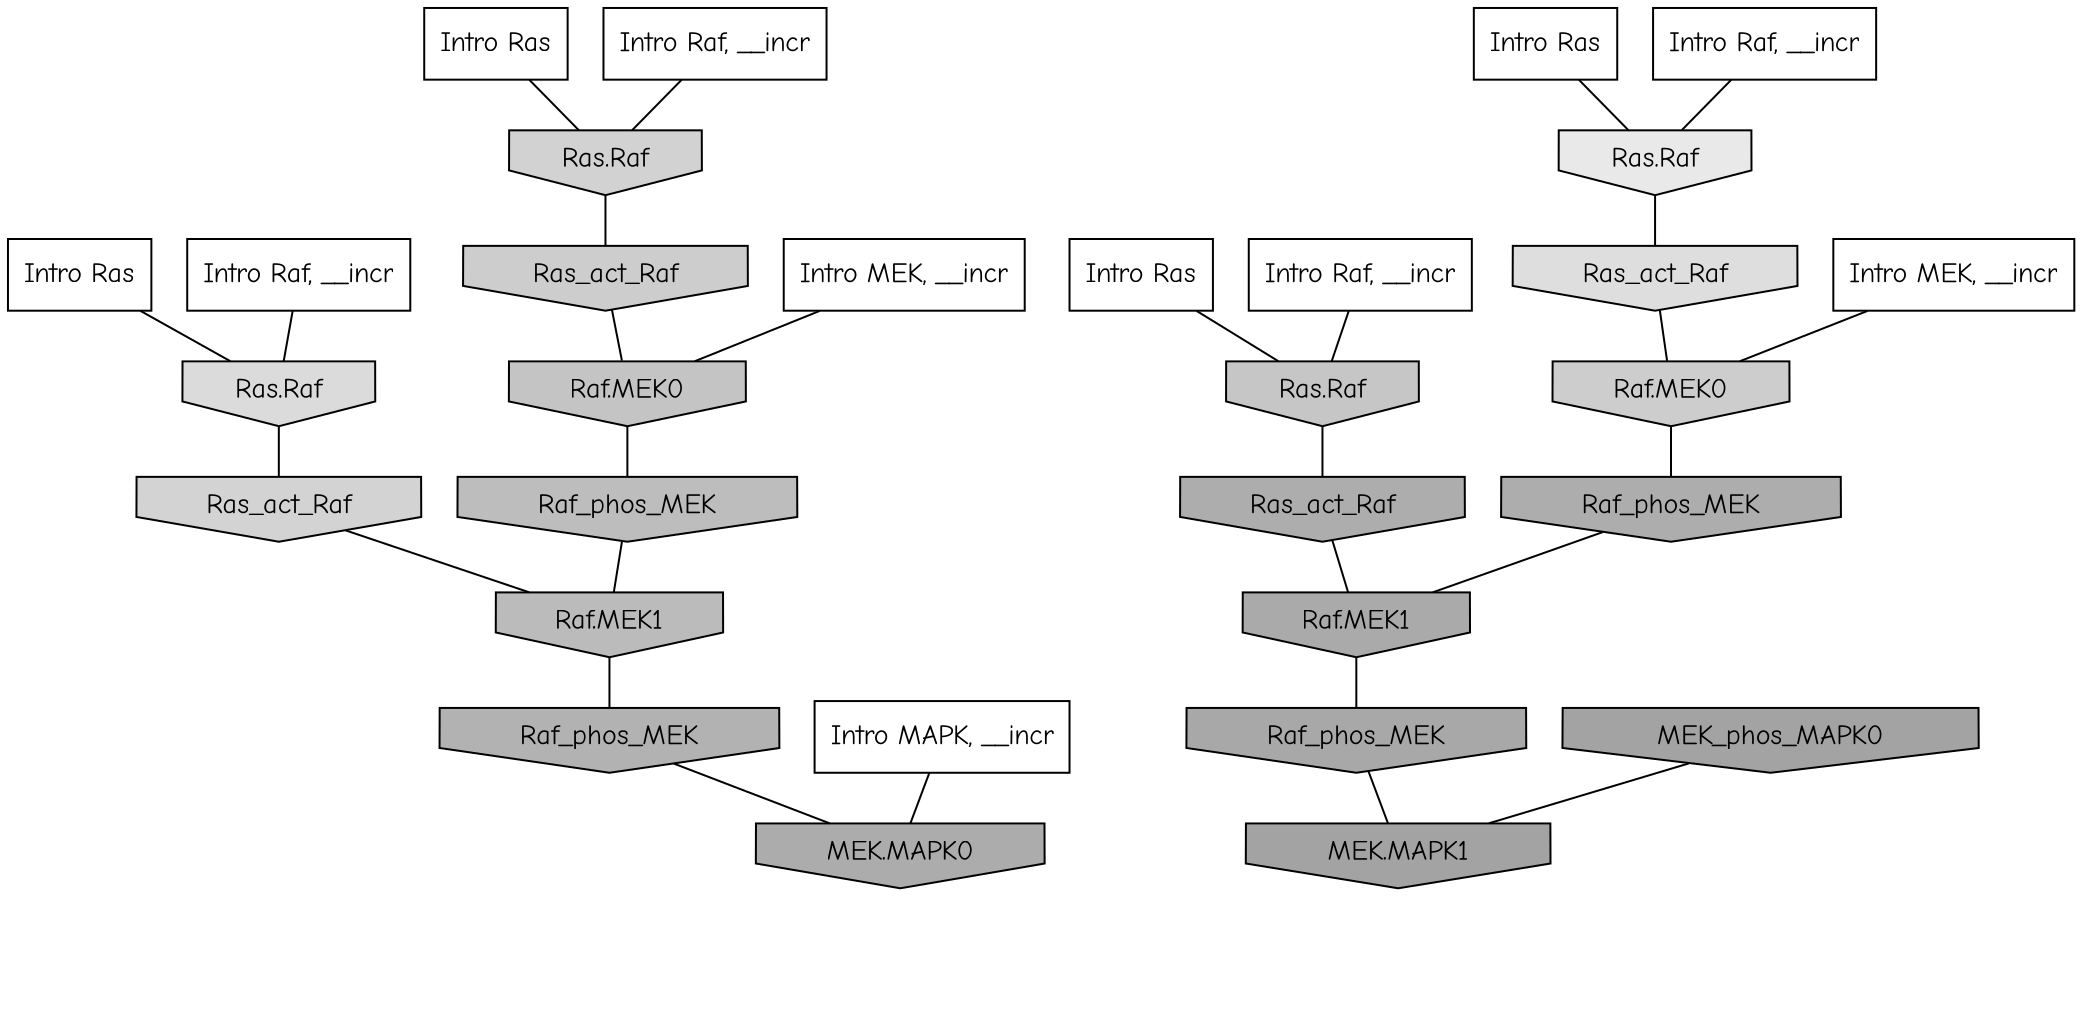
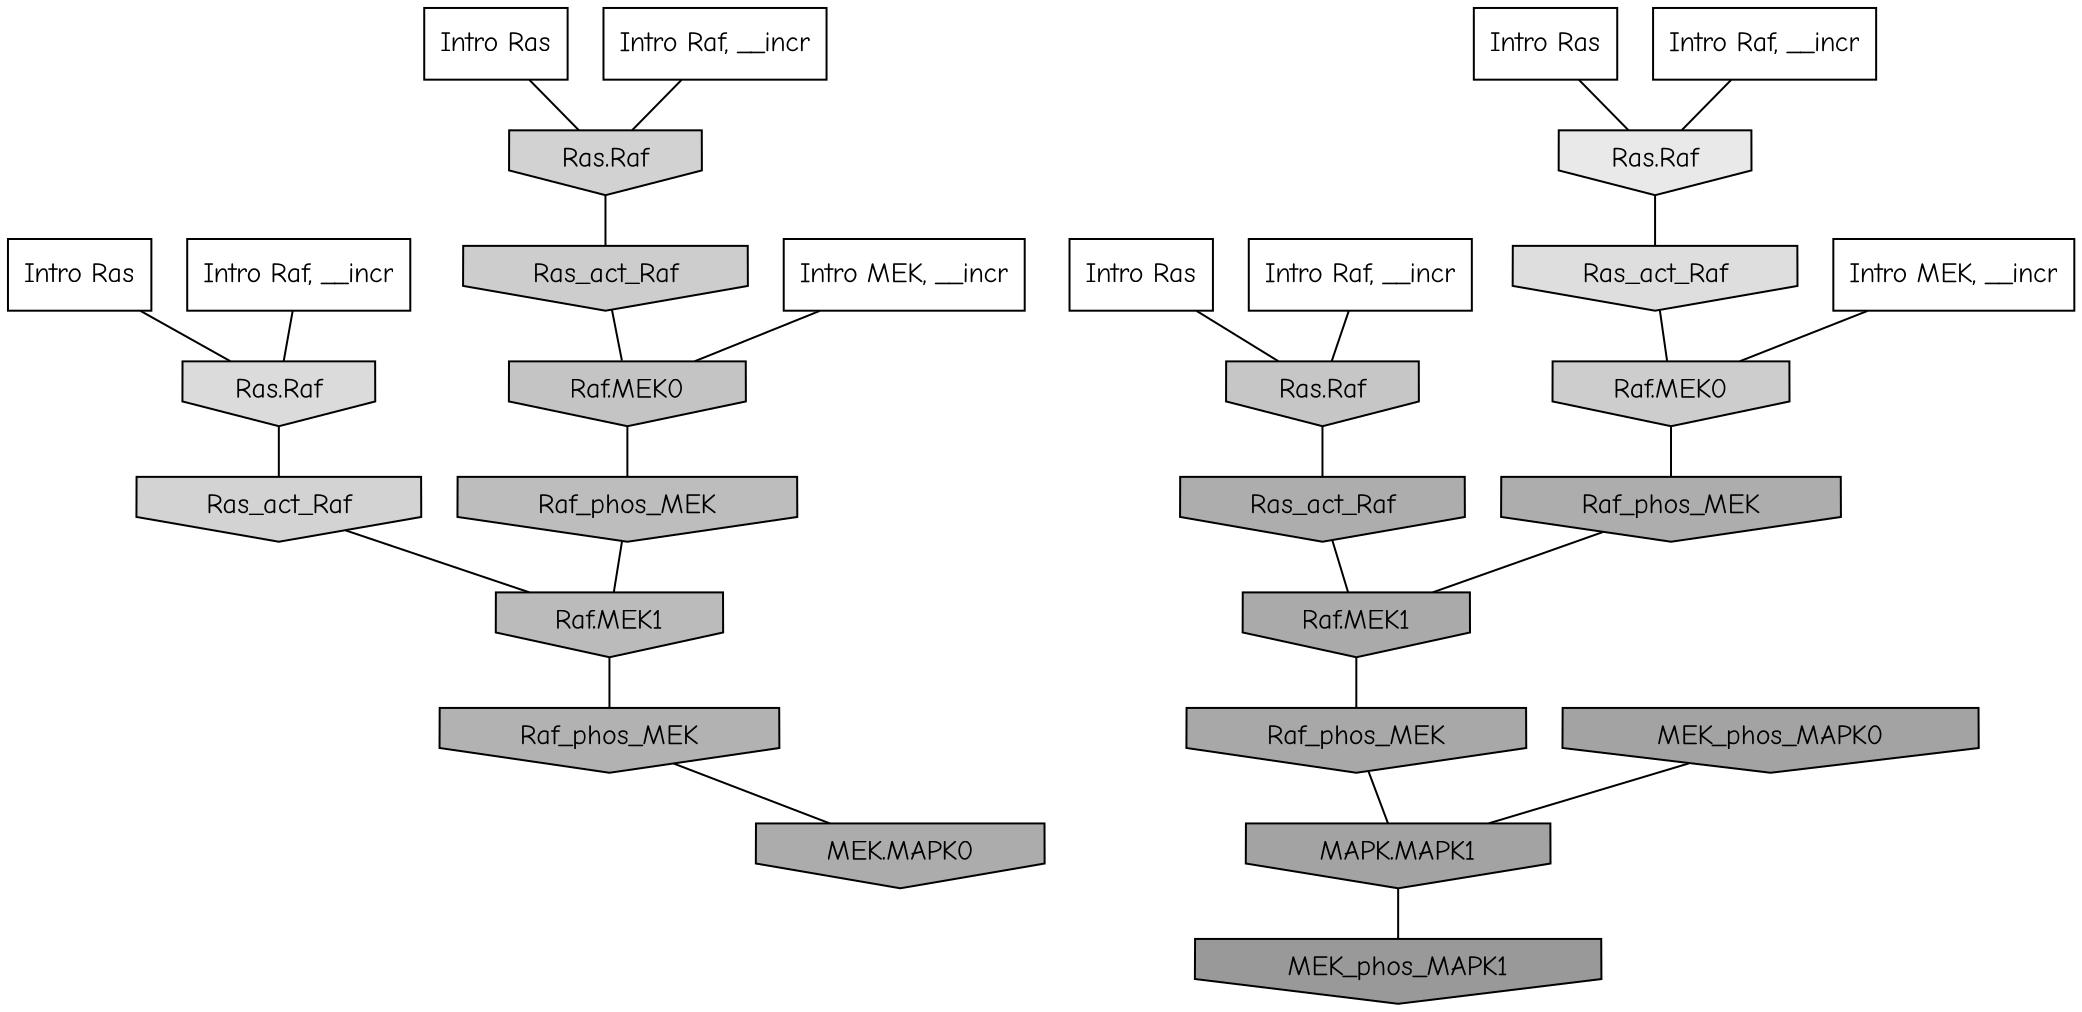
(942, 737) -> none
(1398, 852) -> (1398, 852)
none -> (1398, 968)
